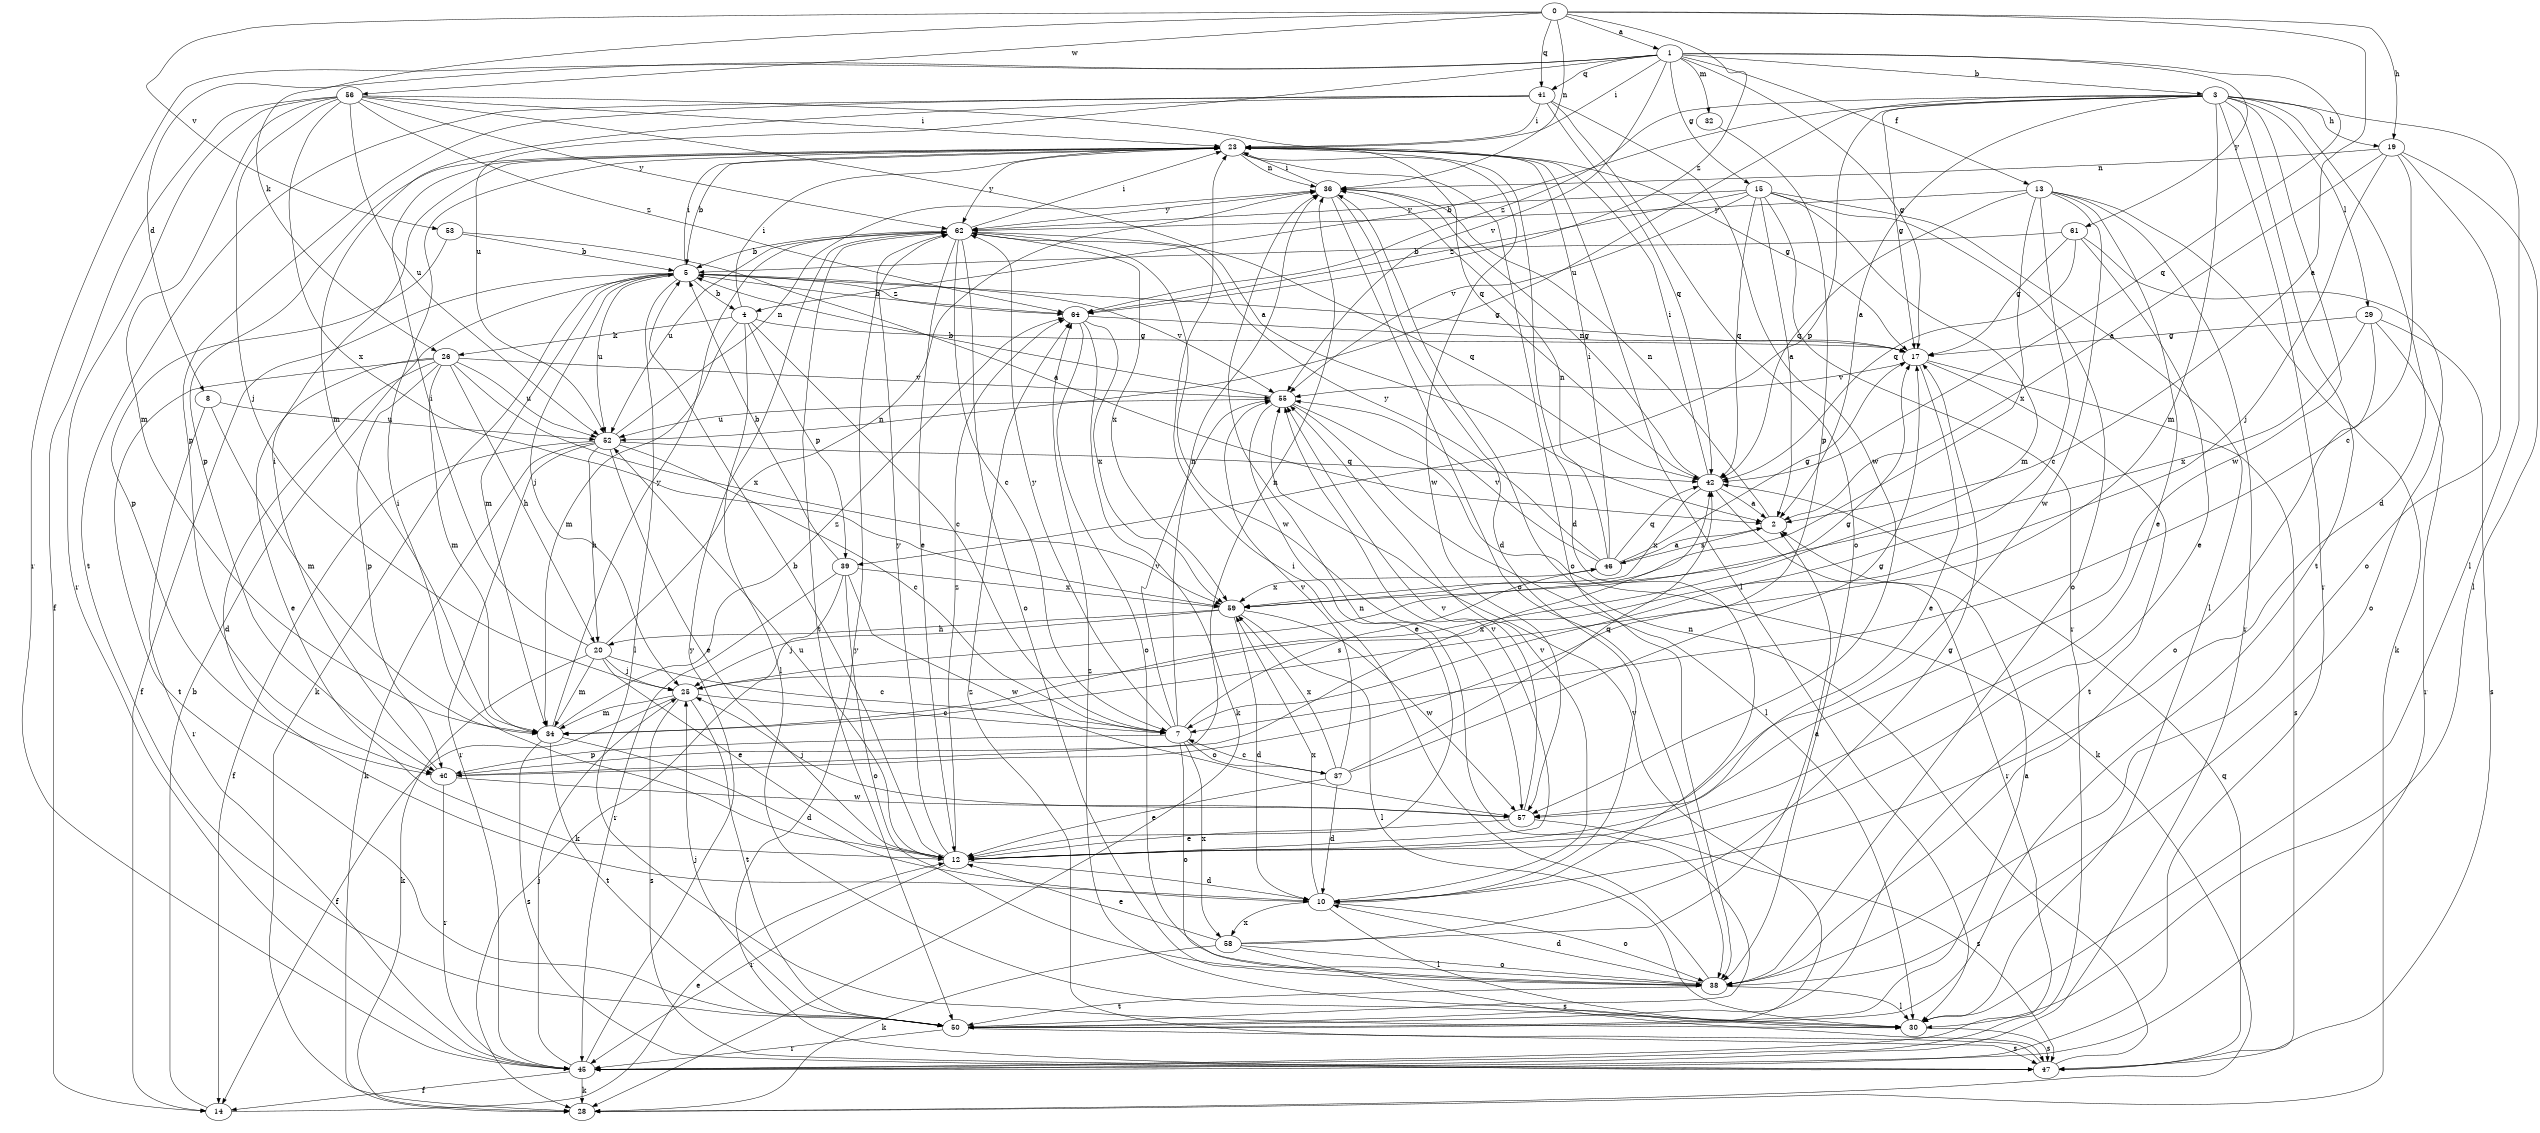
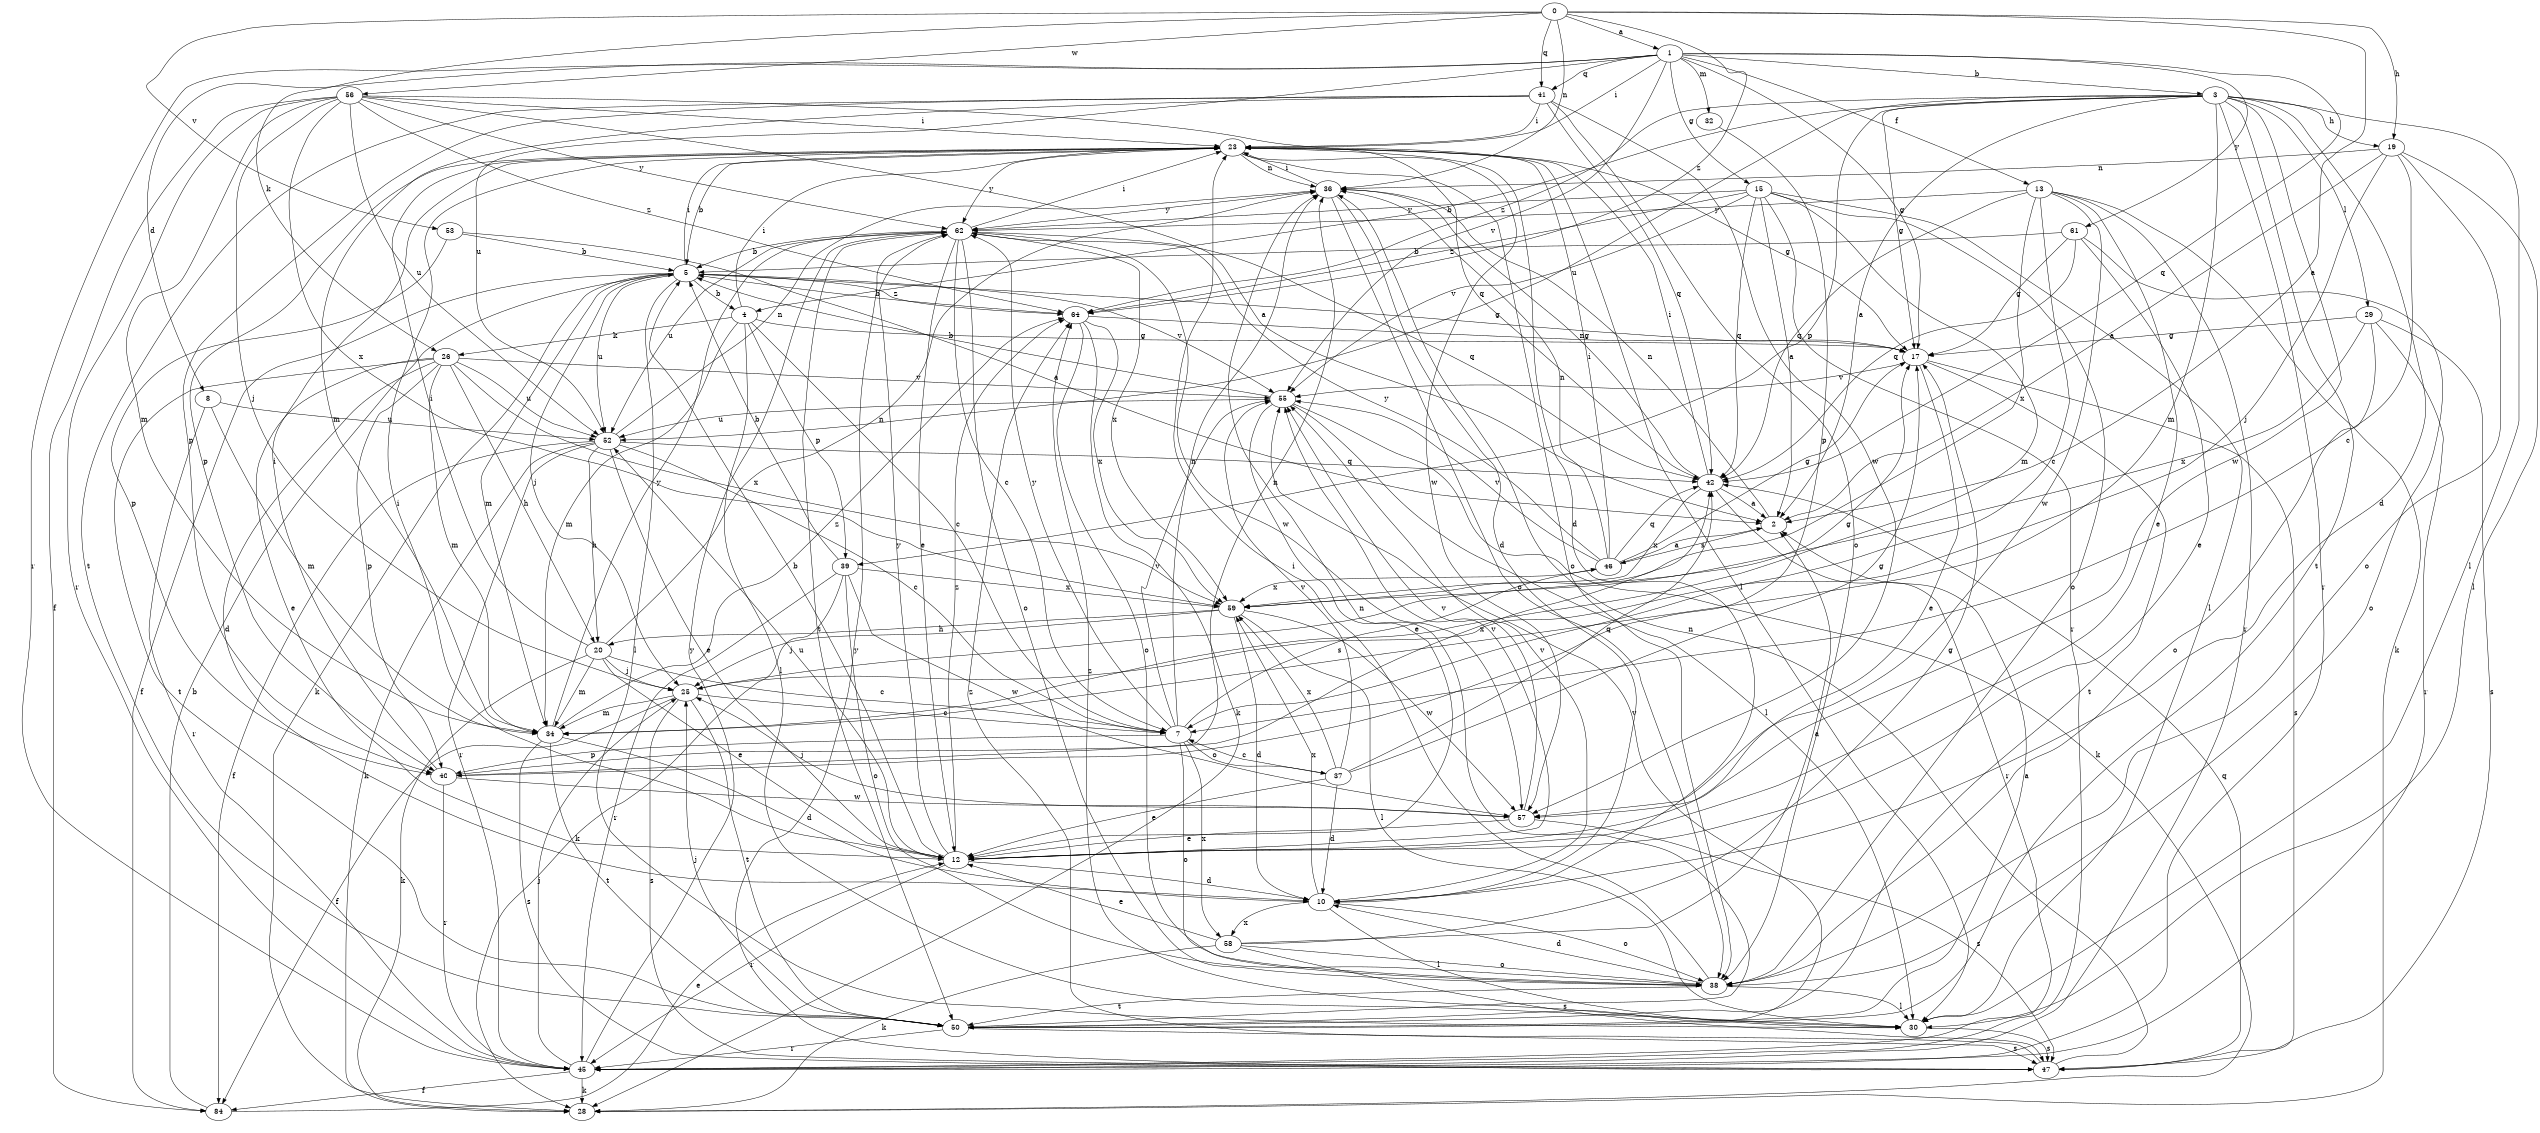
(219, 1112) -> (219, 1112)
